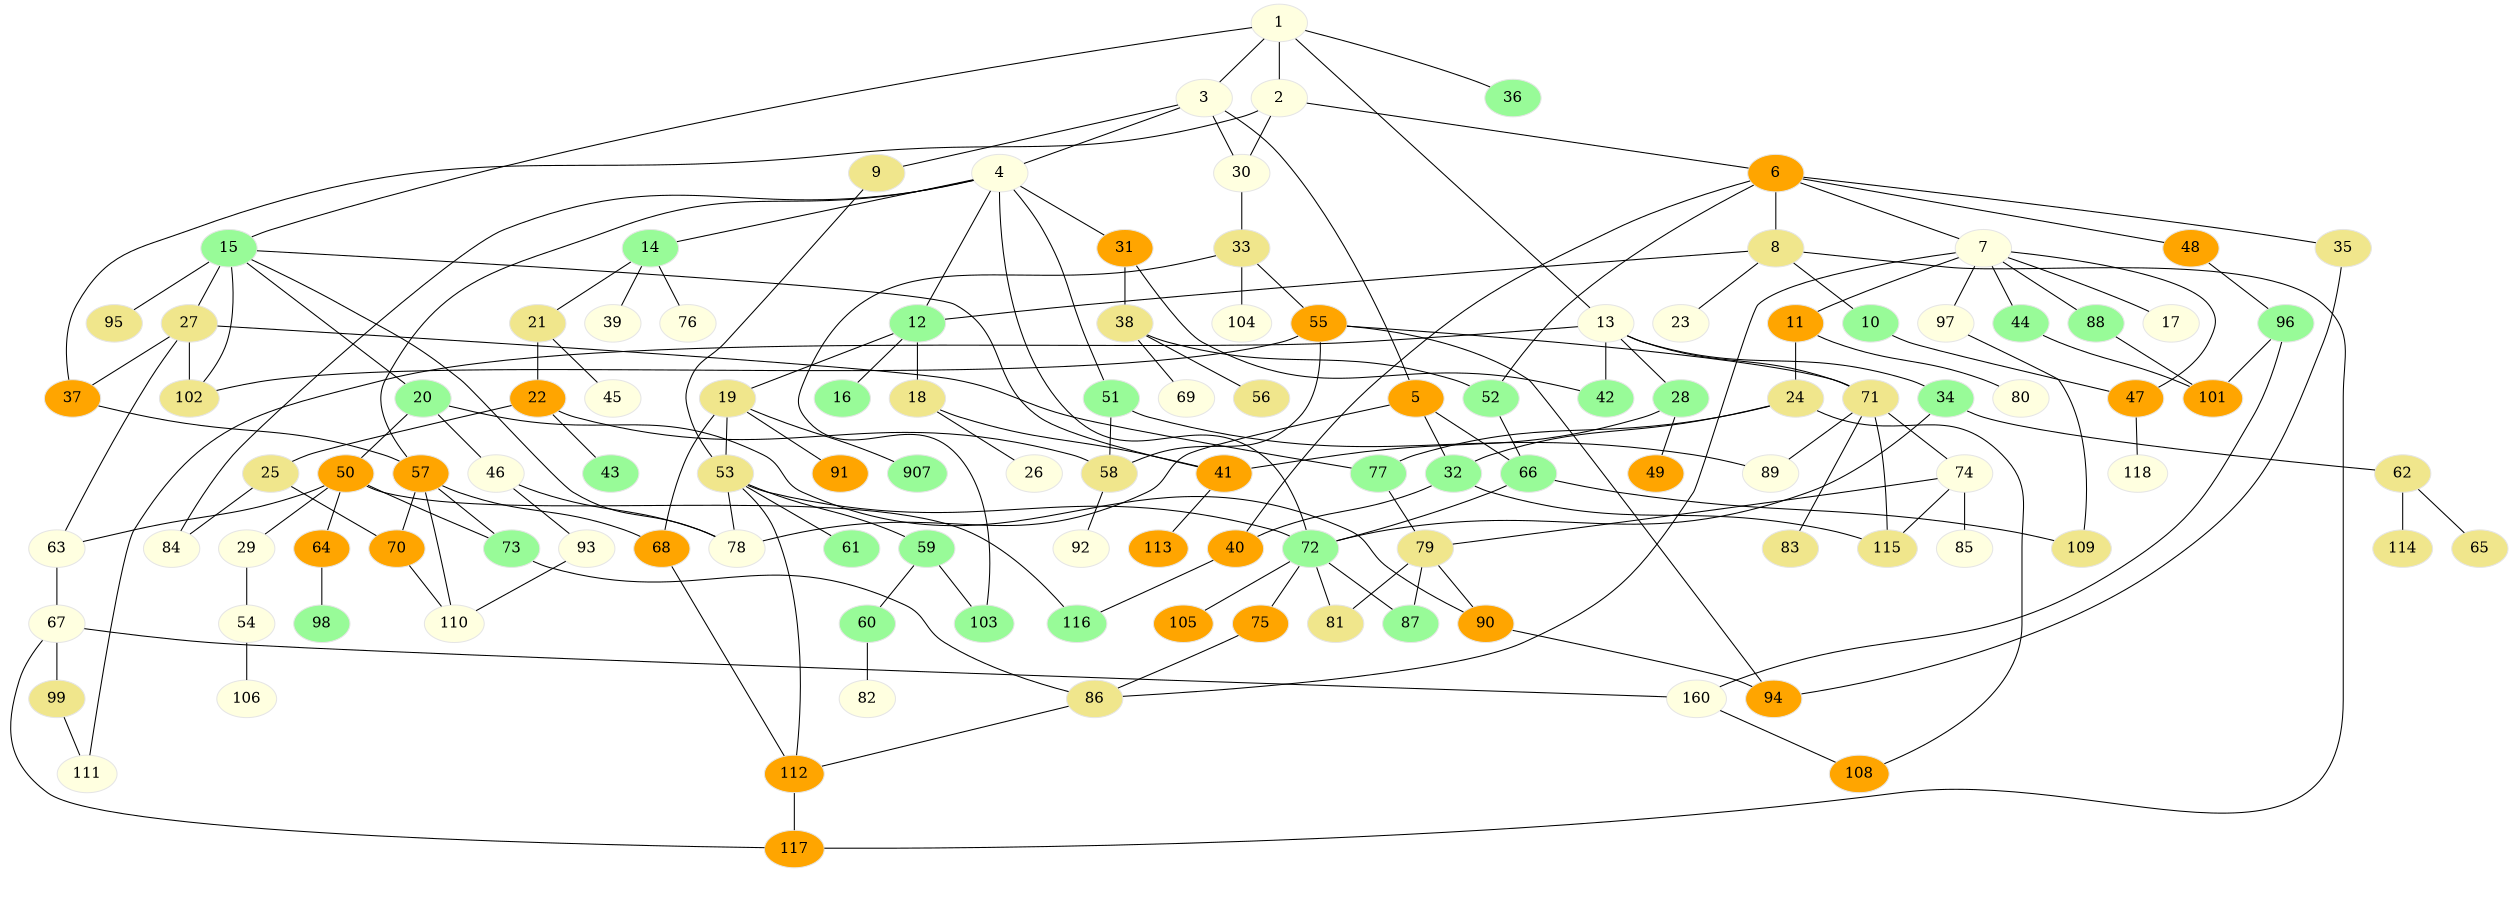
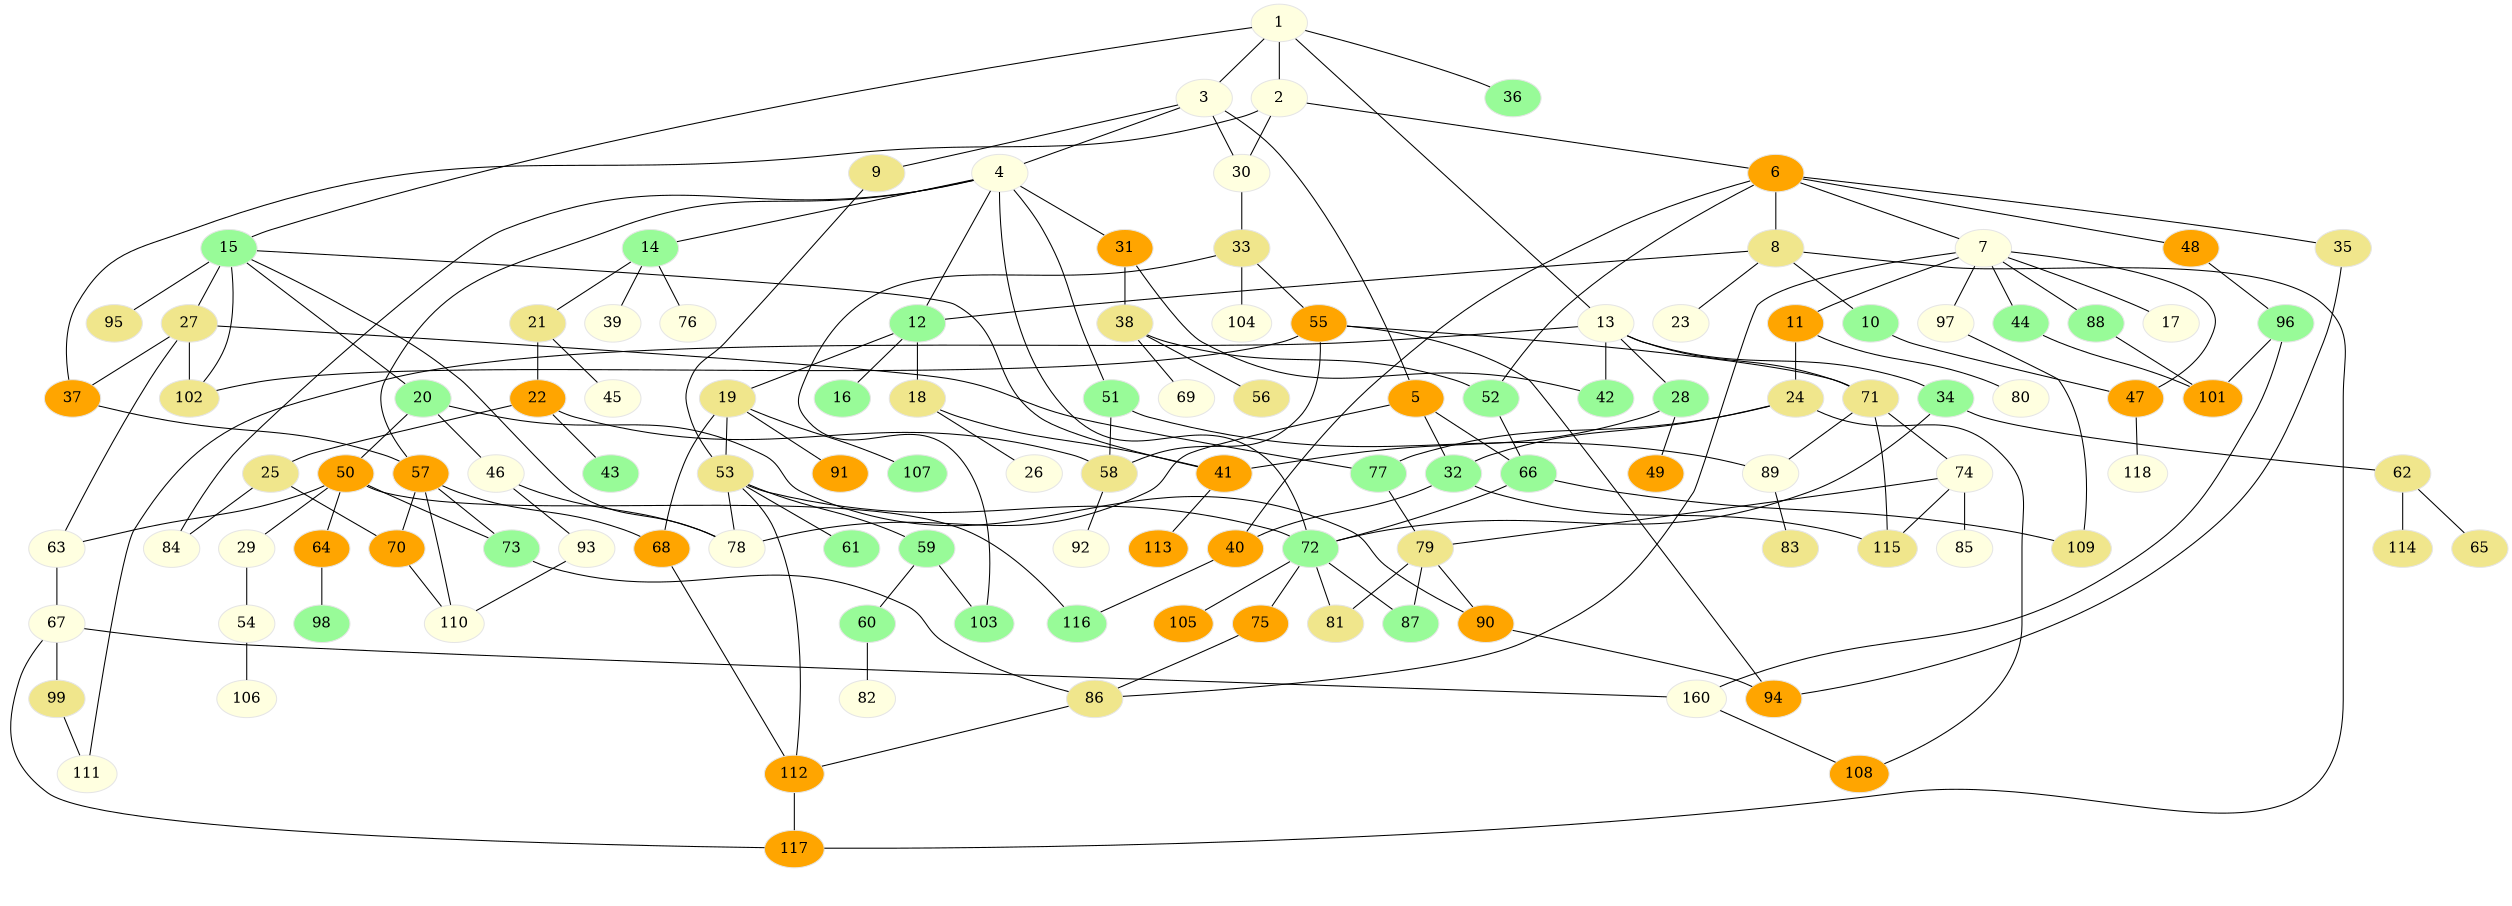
(917, 474) -> (917, 474)
(1831, 474) -> (1781, 511)
